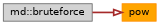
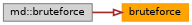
(139, 12) -> (155, 12)
